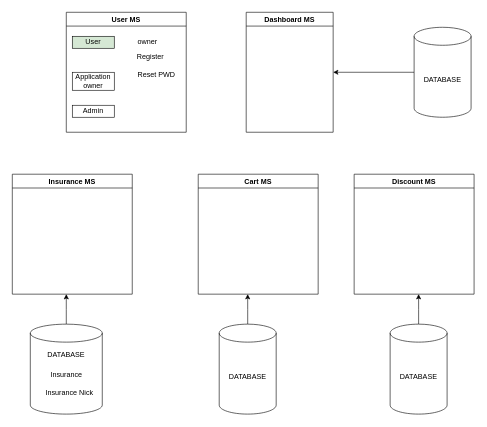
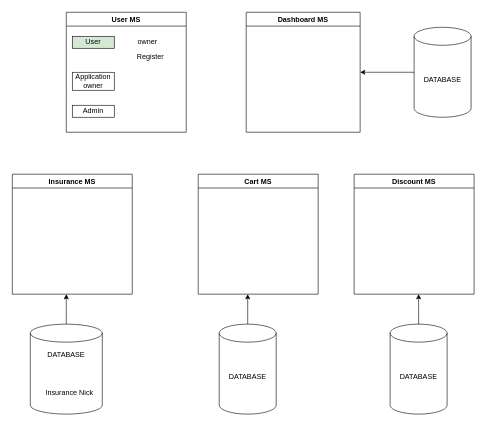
(290, 72) -> (303, 72)
(156, 75) -> none
(66, 375) -> none
